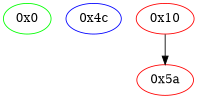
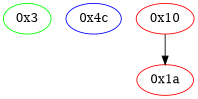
(27, 19) -> (27, 19)
(165, 80) -> (165, 80)
